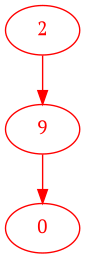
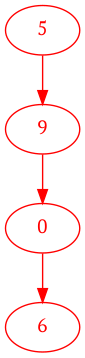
(43, 30) -> (43, 30)
none -> (43, 327)
